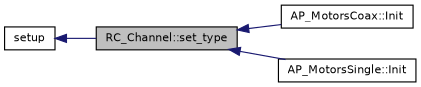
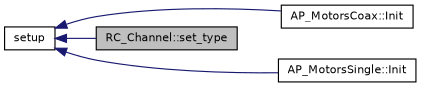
(265, 27) -> (173, 9)
(263, 55) -> (171, 69)
